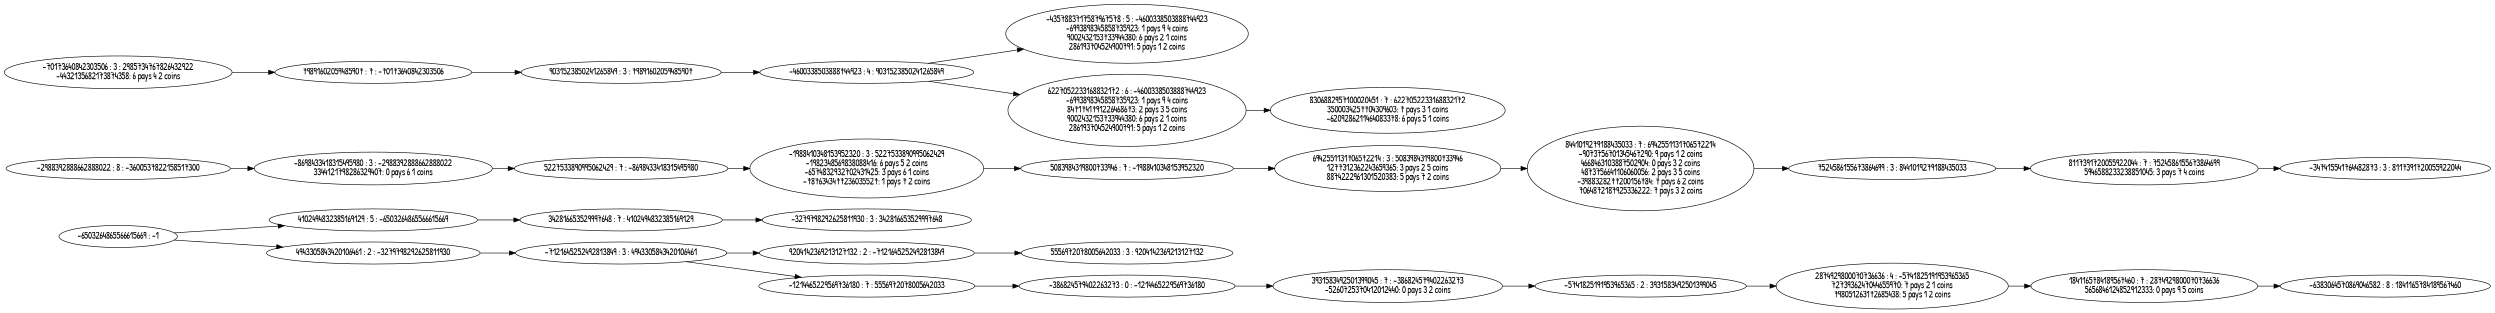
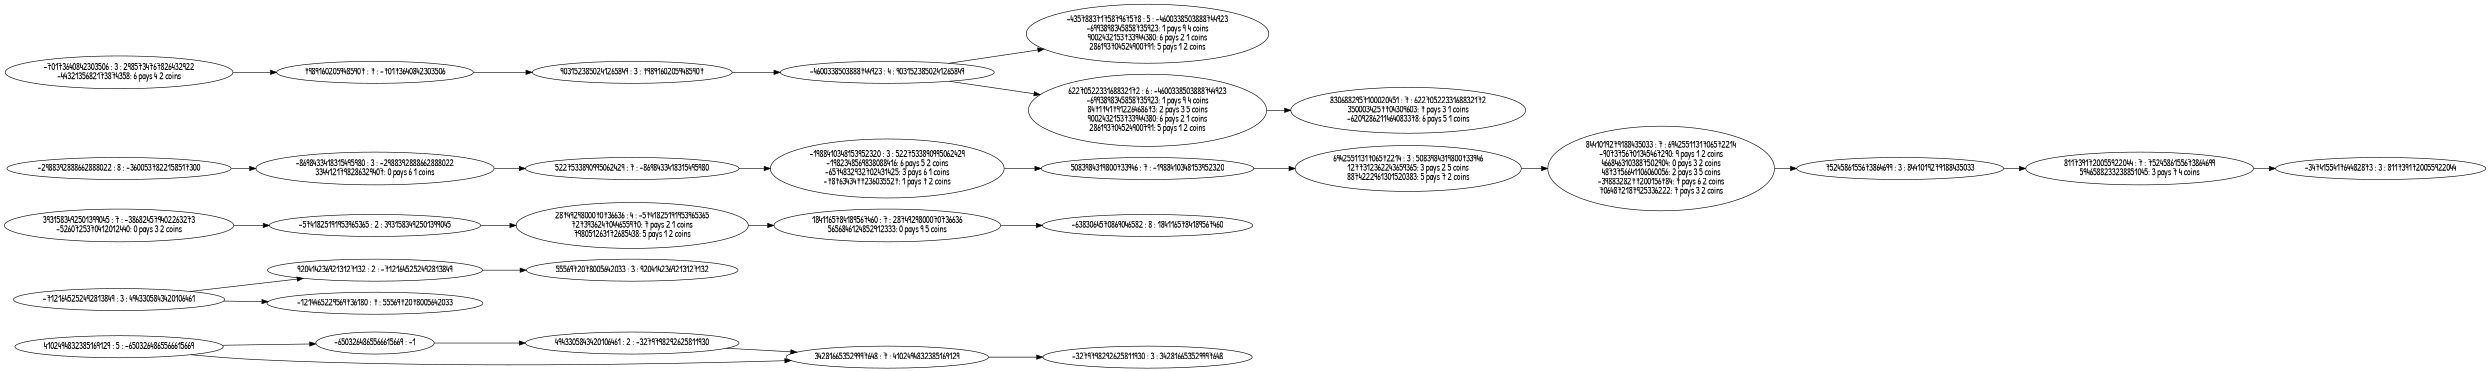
(226, 229) -> (266, 345)
(495, 253) -> (759, 350)
(1127, 286) -> none
